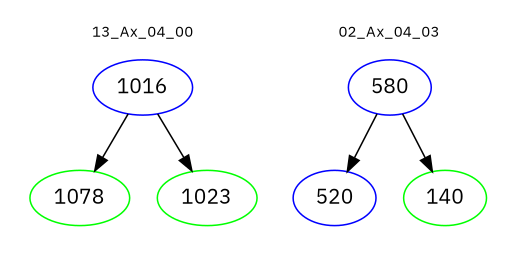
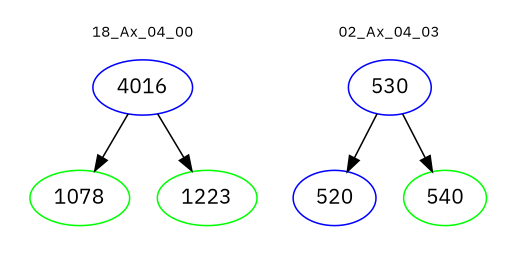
(143, 33) -> (143, 33)
(143, 87) -> (143, 87)
(390, 87) -> (390, 87)
(207, 198) -> (207, 198)
(445, 198) -> (445, 198)
